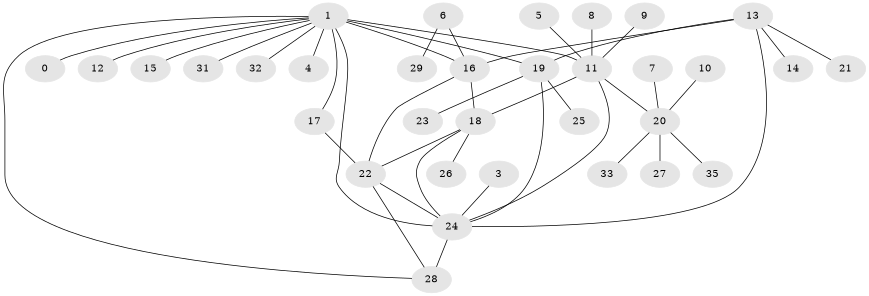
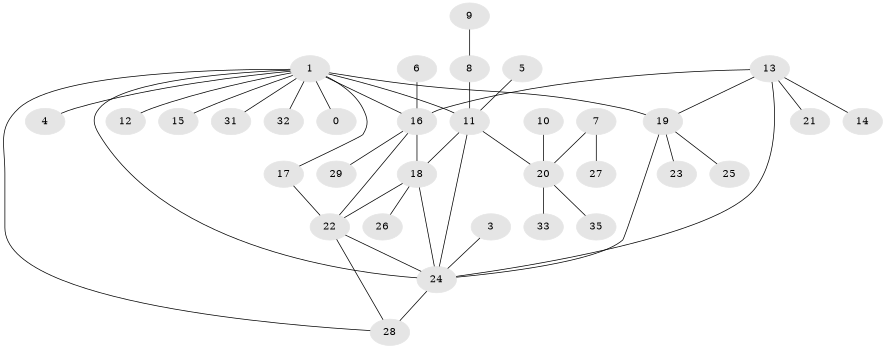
(429, 44) -> (377, 148)
(614, 47) -> (470, 43)
(660, 148) -> (596, 148)
